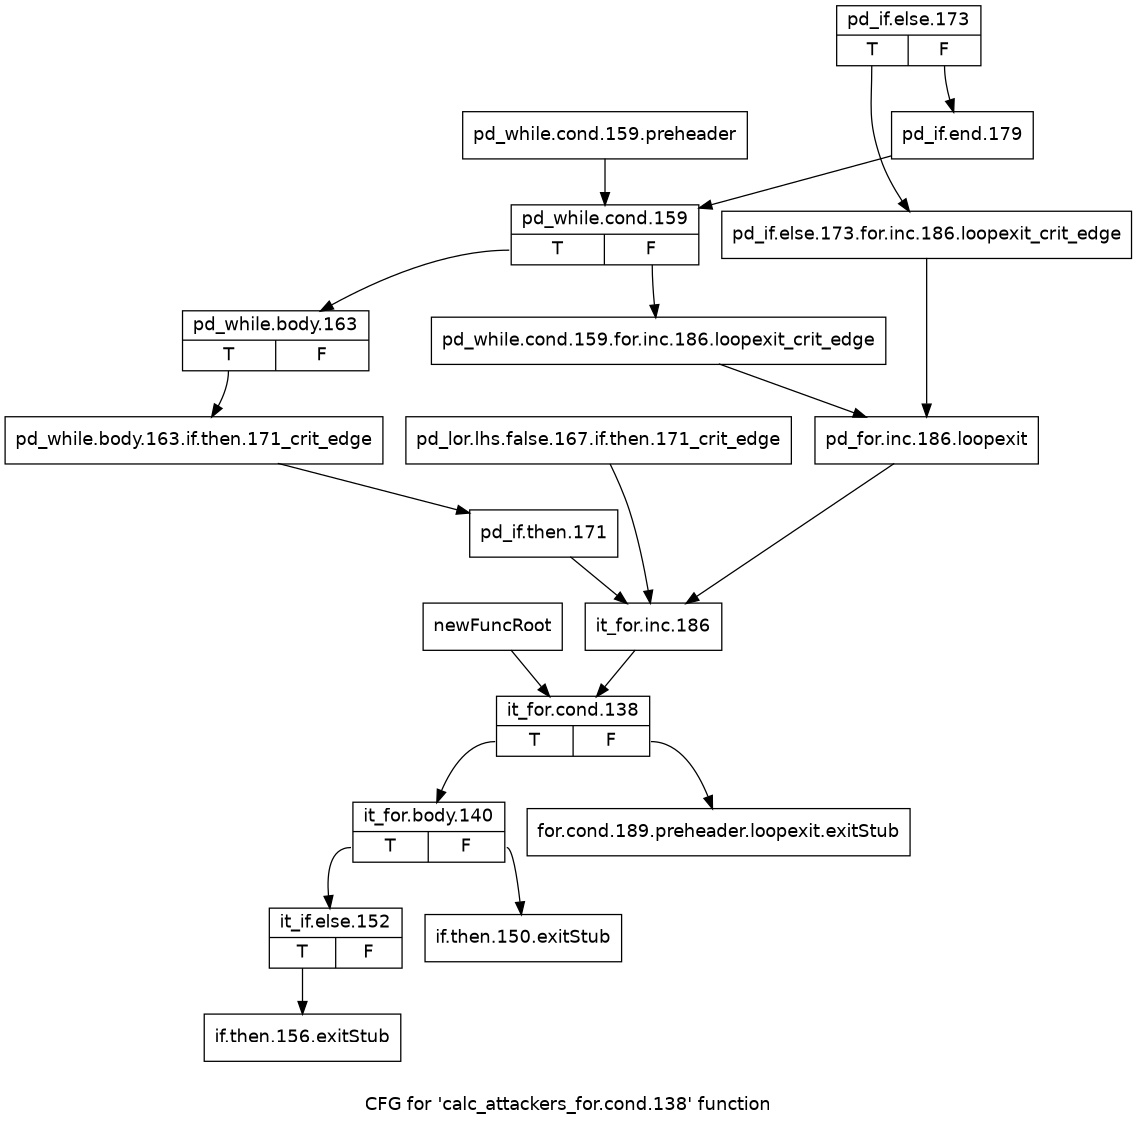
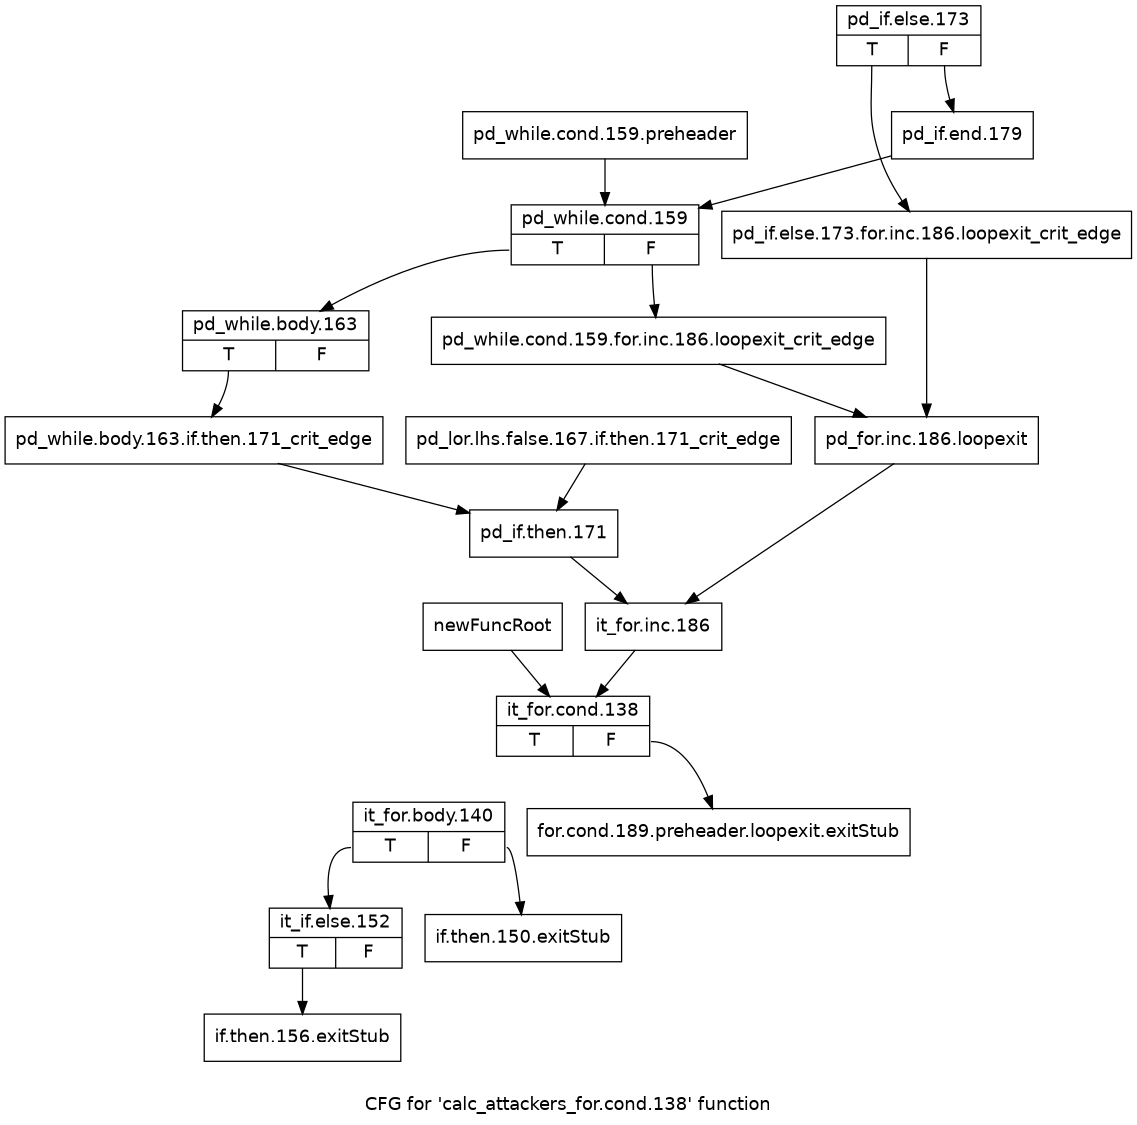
(634, 526) -> (574, 482)
(462, 758) -> none
